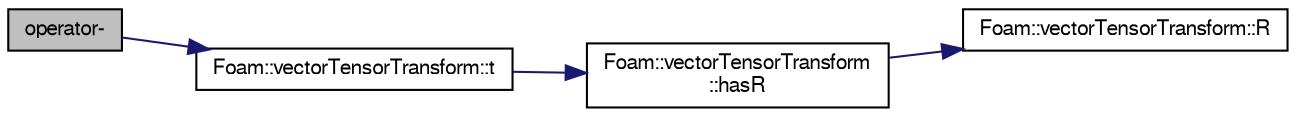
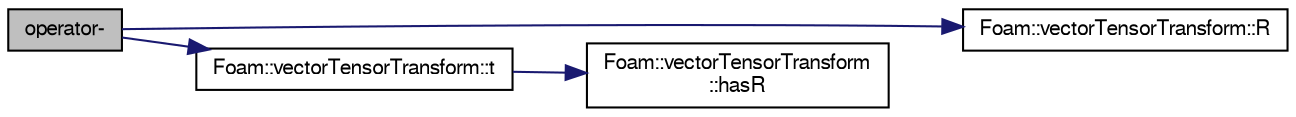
(916, 55) -> (532, 25)
